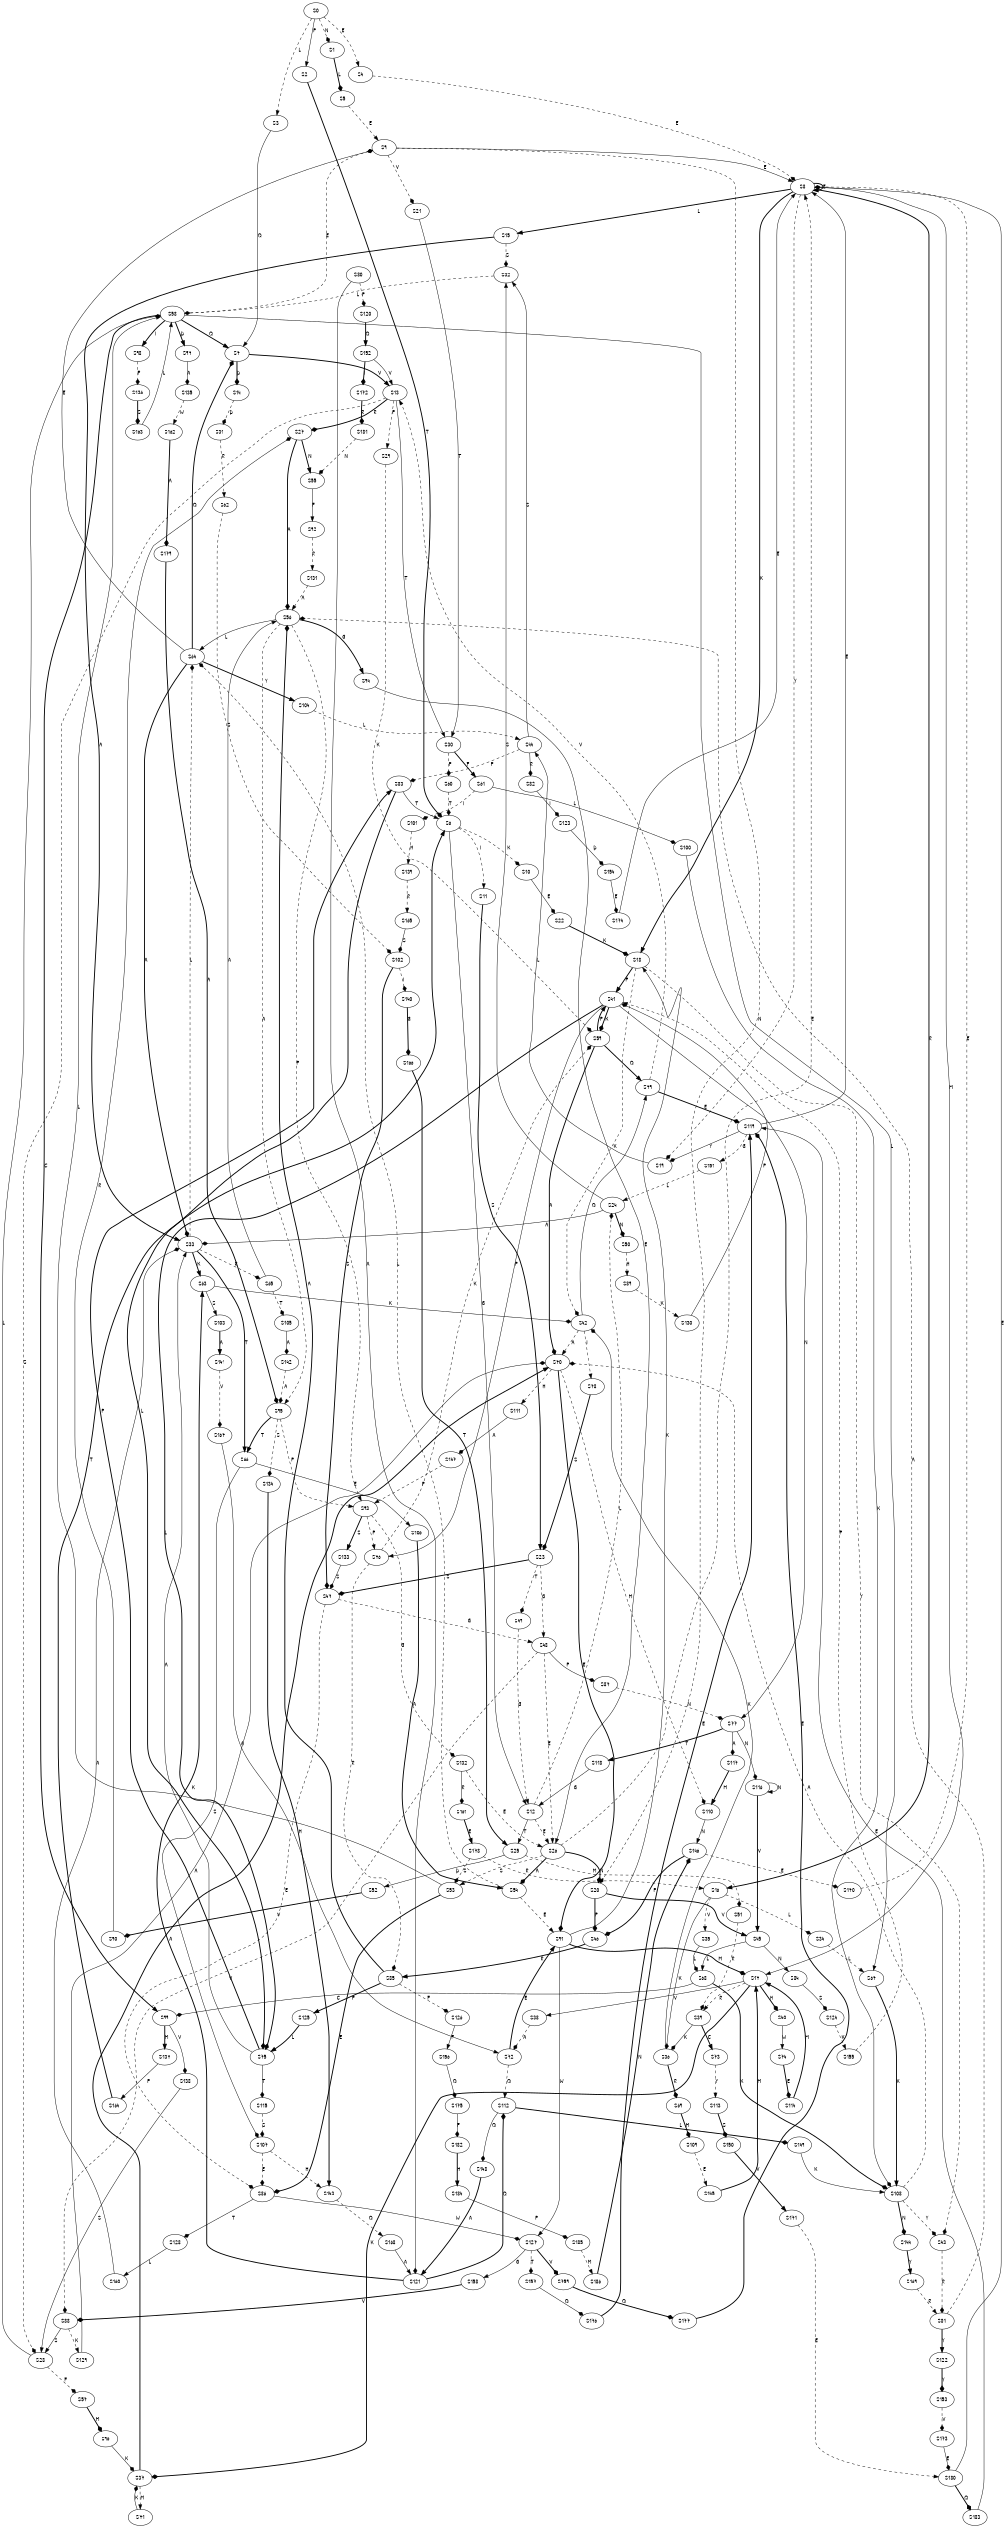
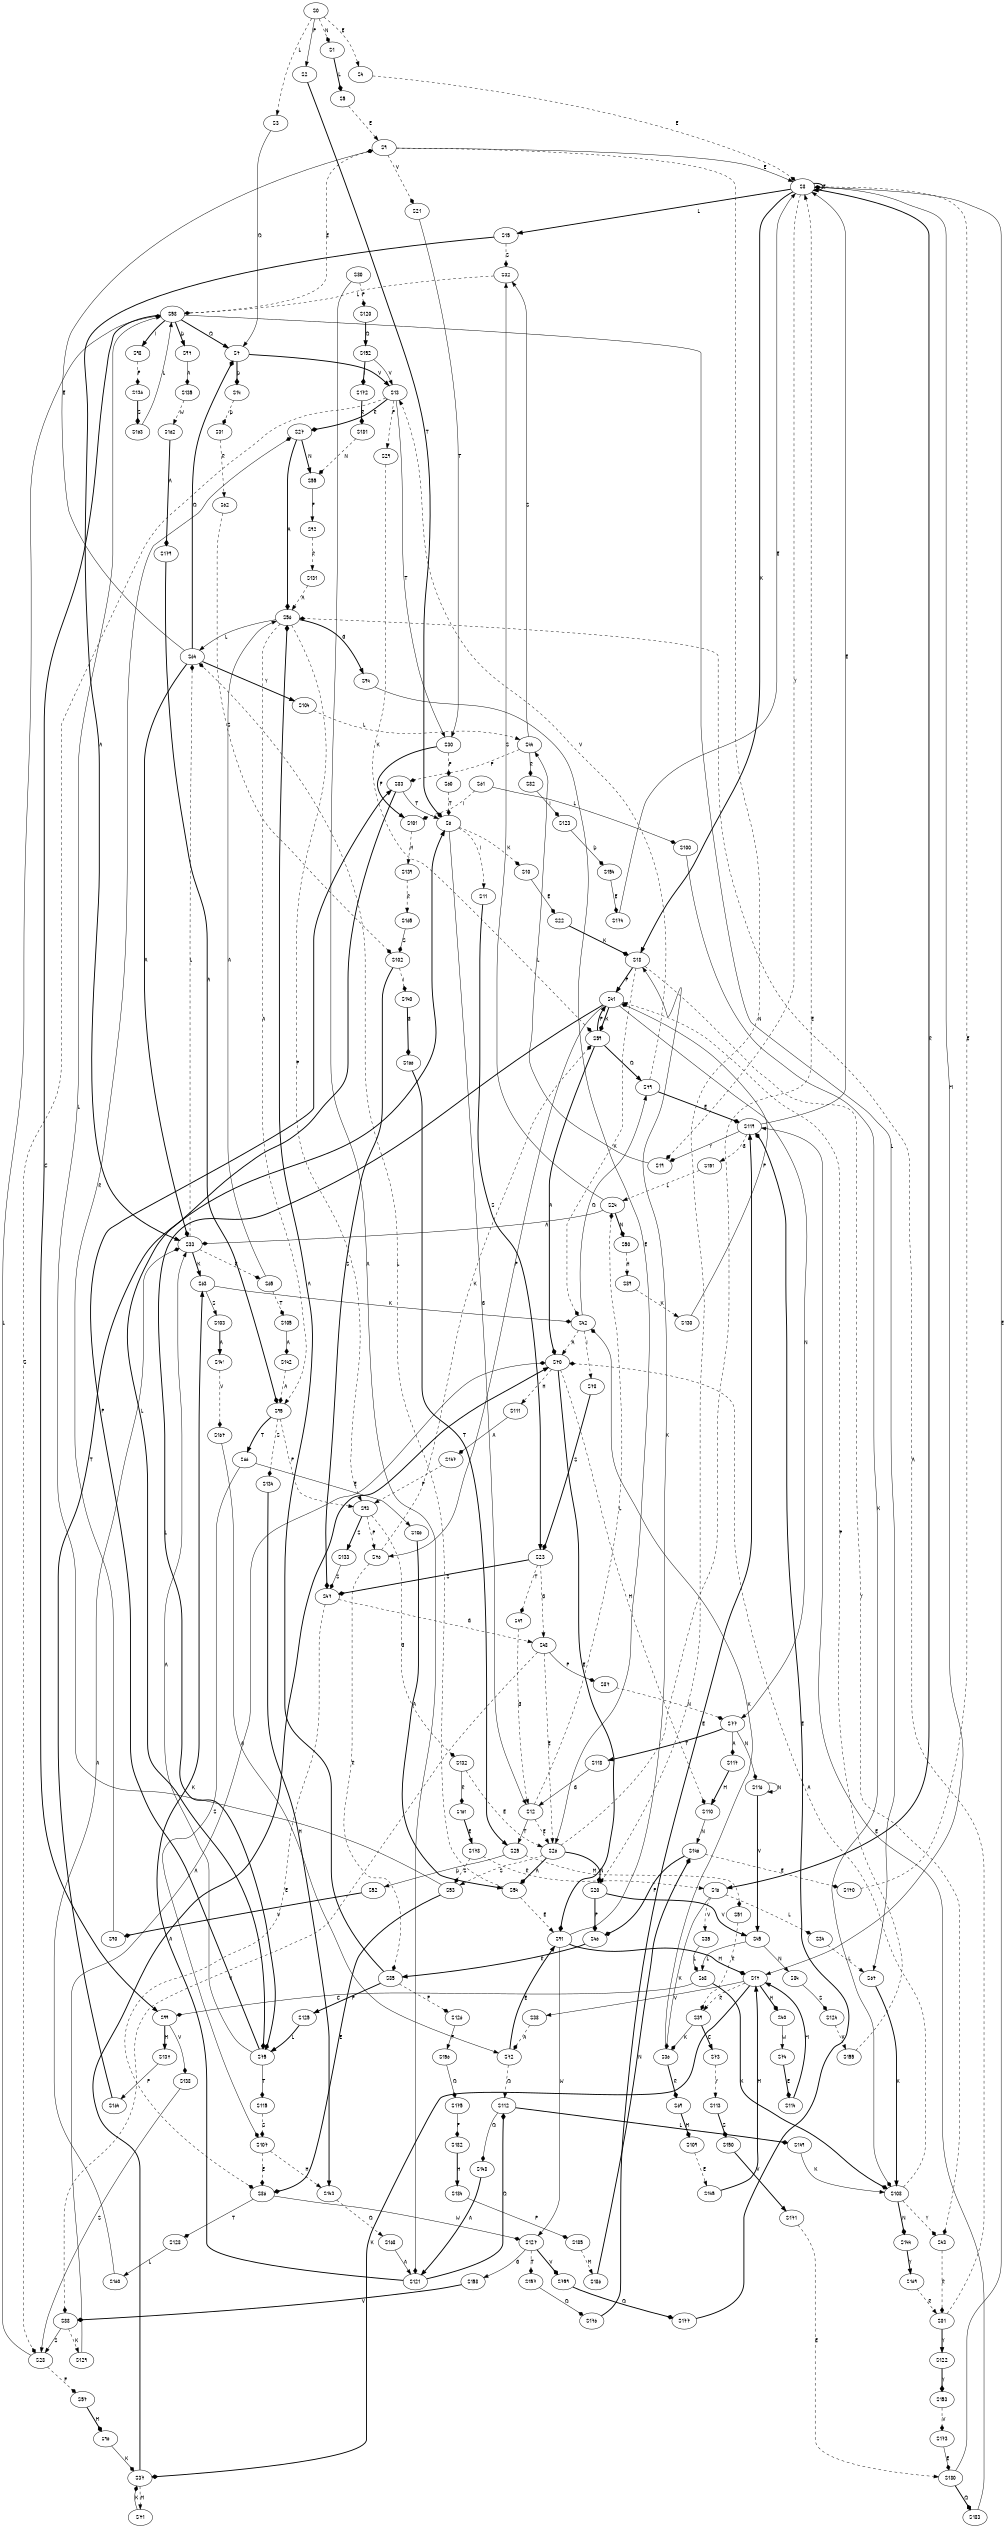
(463, 763) -> (386, 769)
(245, 1342) -> none
